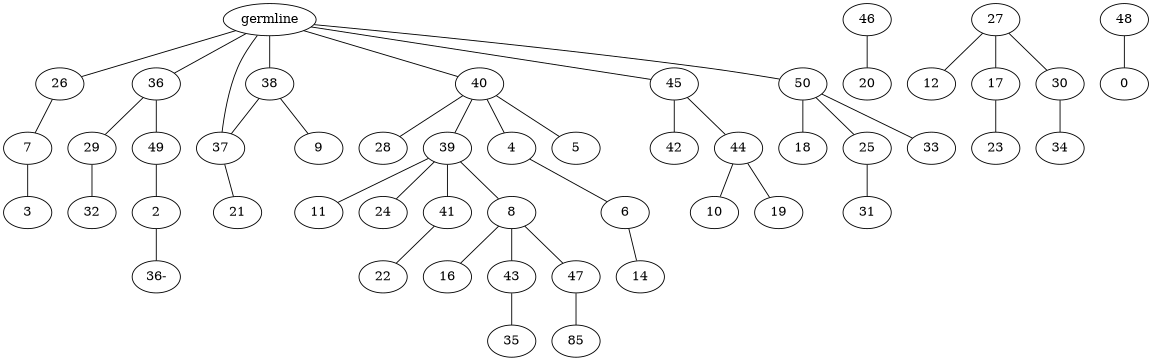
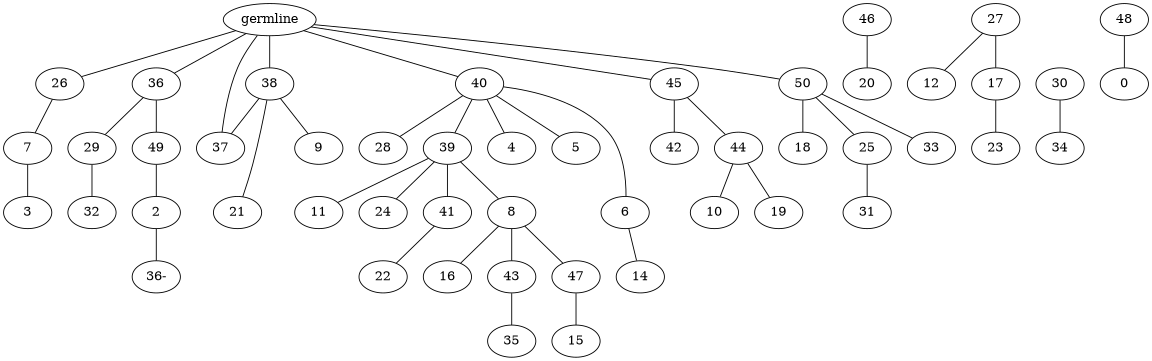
(1028, 52) -> none
(229, 180) -> (257, 149)
(568, 180) -> (590, 116)
(576, 341) -> (576, 341)
